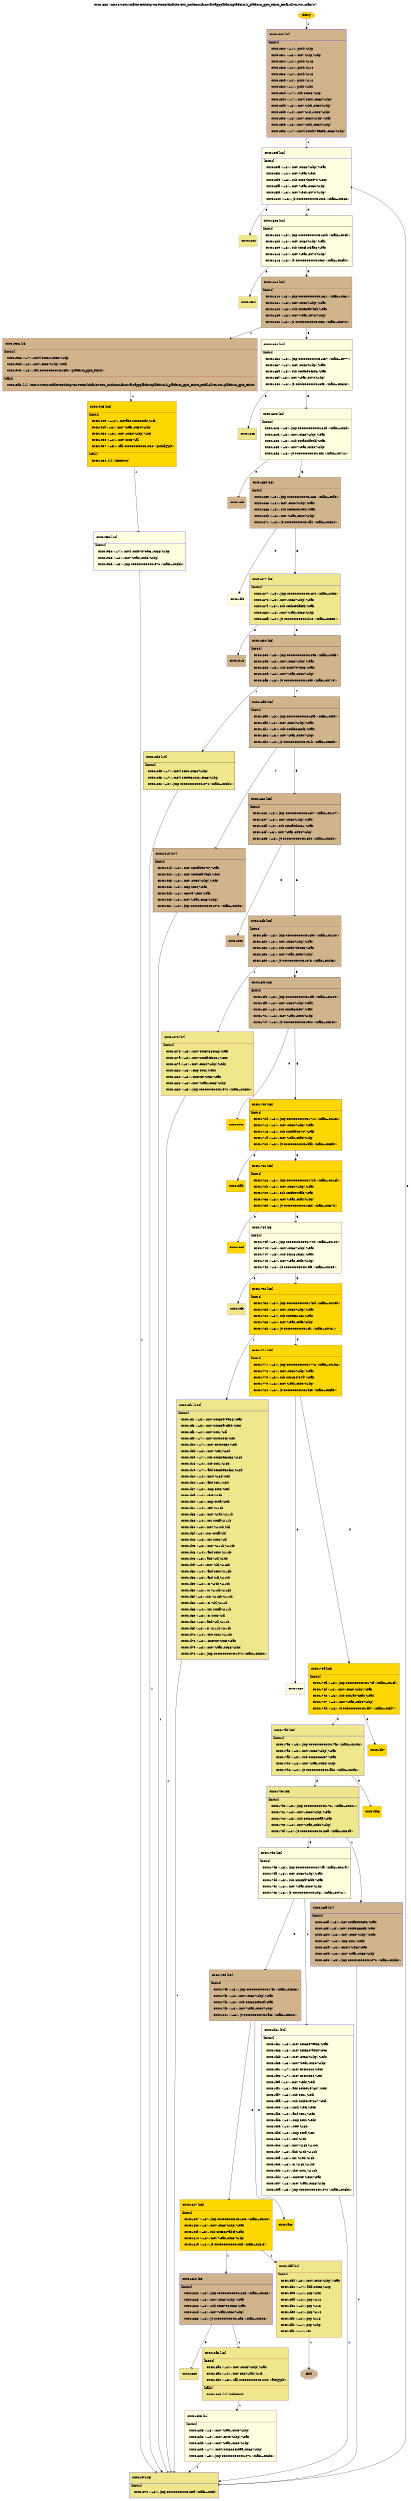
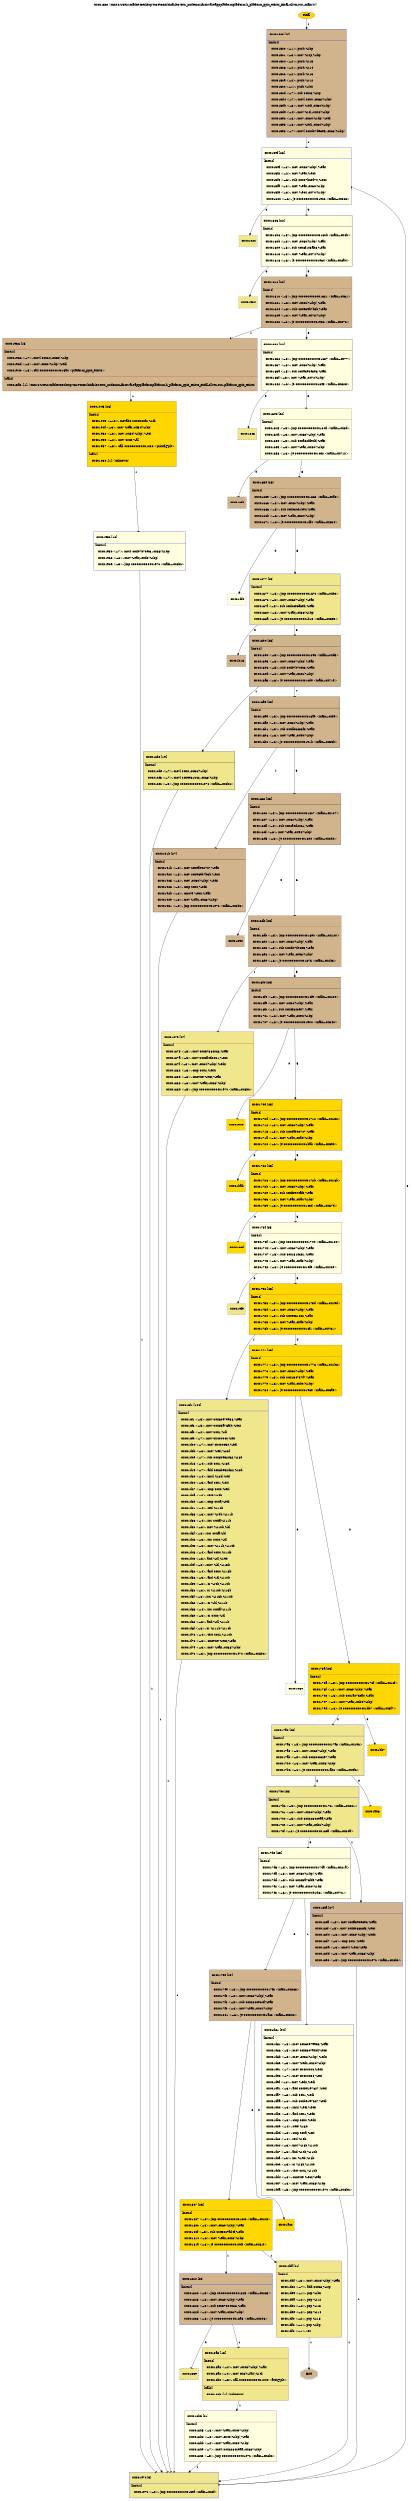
(307, 15) -> (307, 15)
